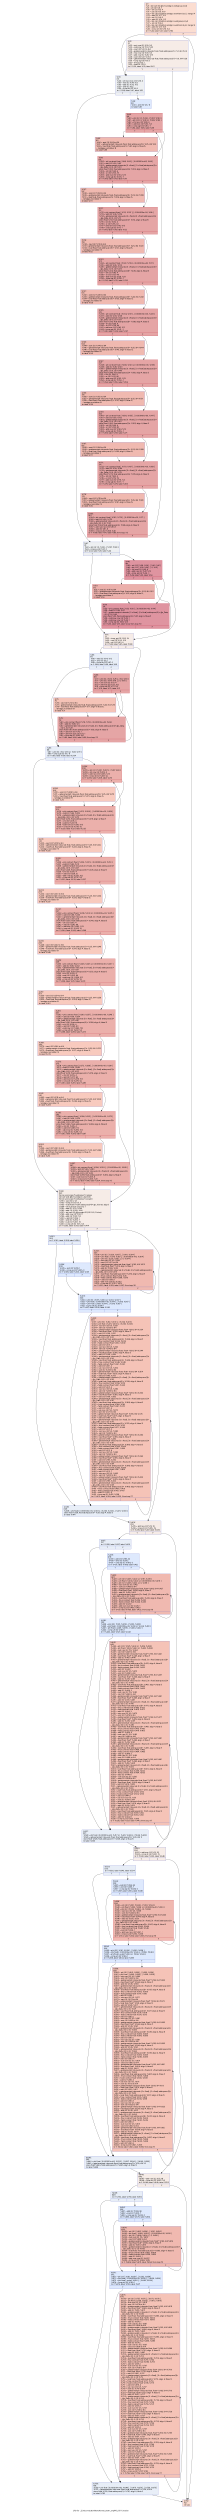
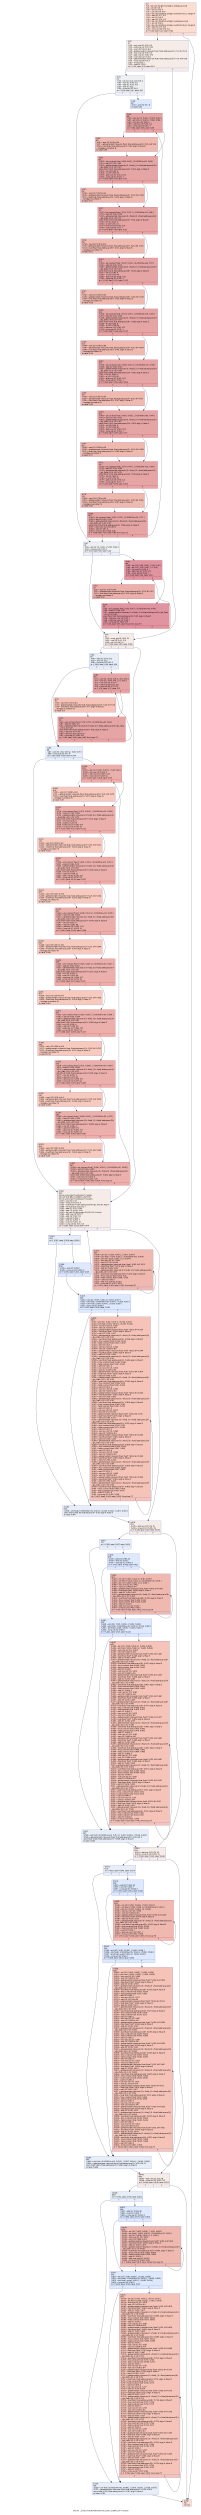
(122, 47) -> (157, 37)
